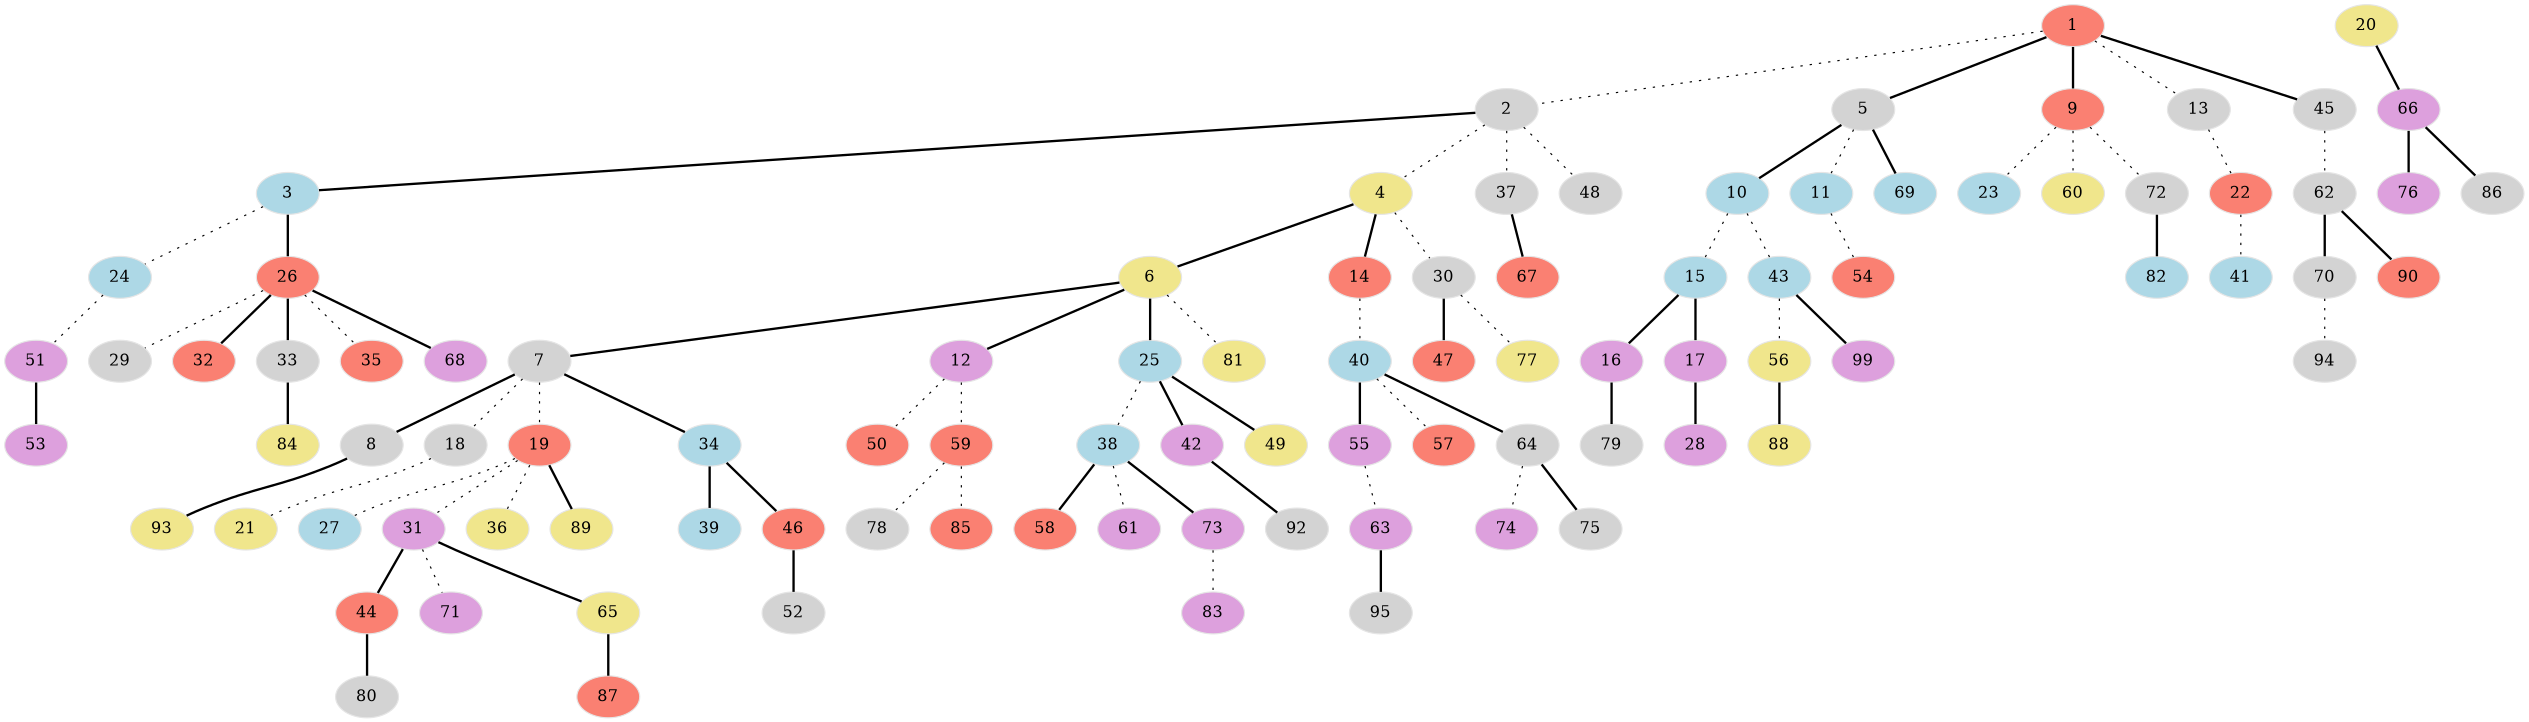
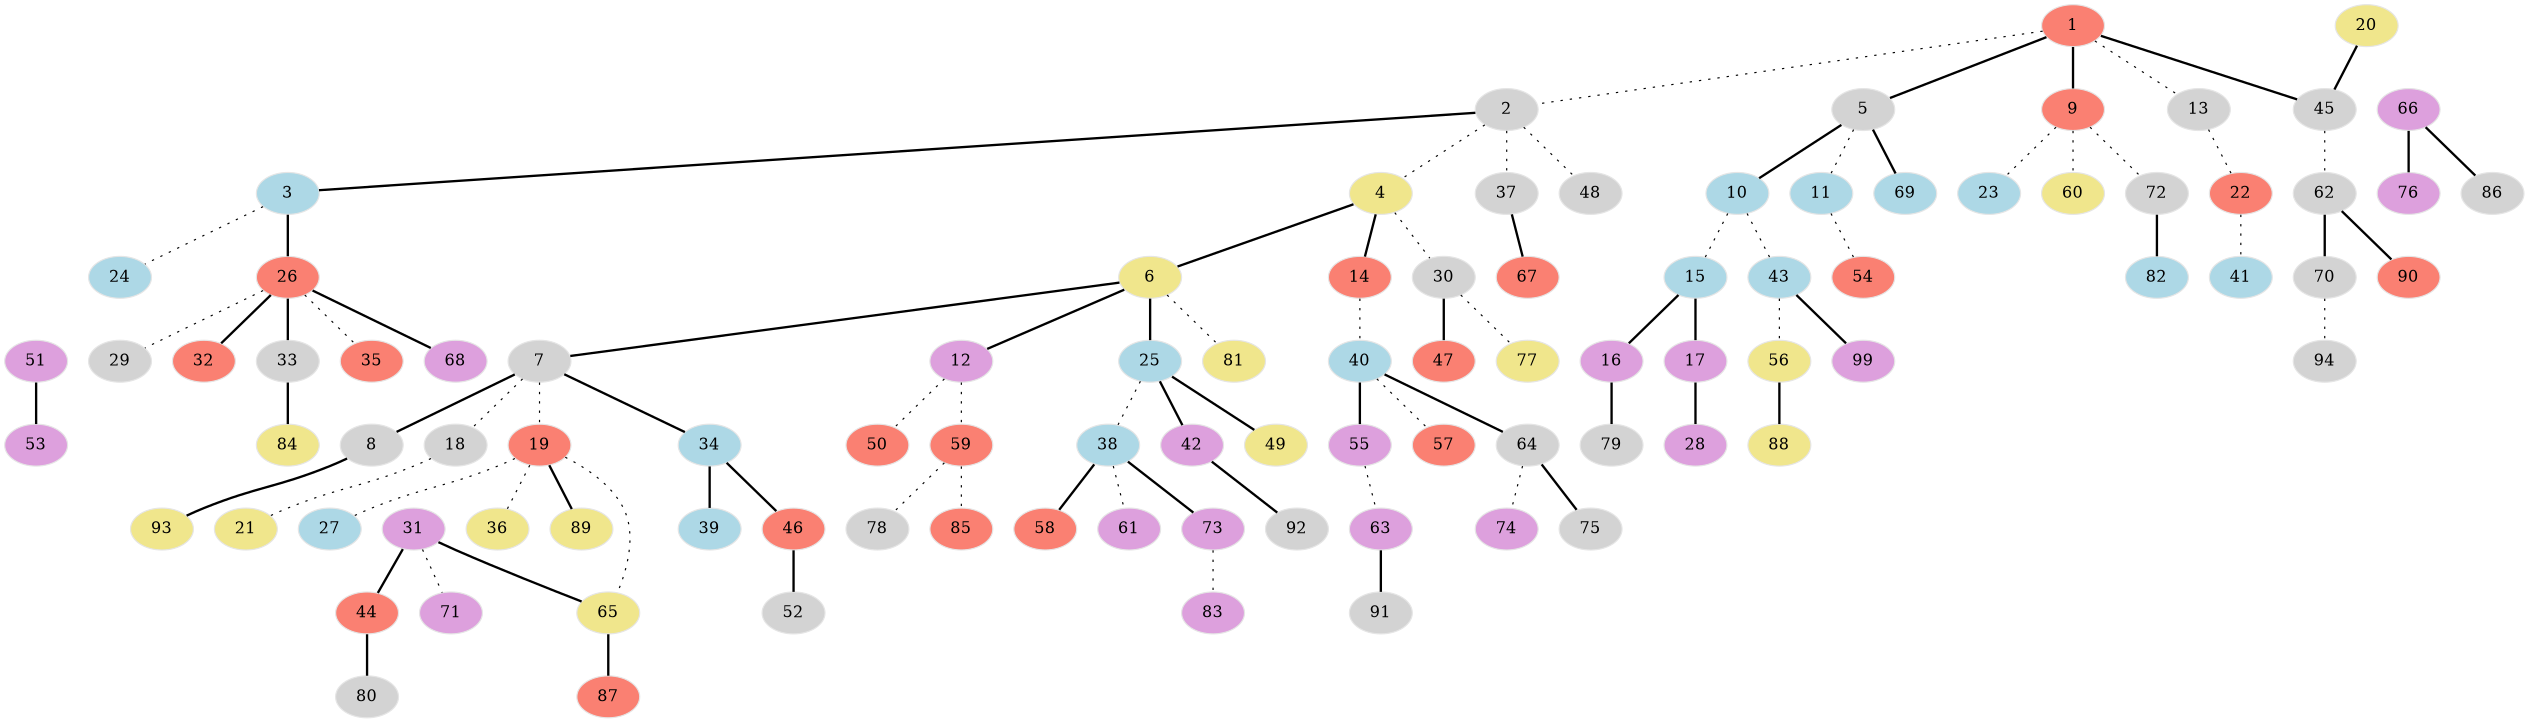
(2388, 68) -> (2346, 68)
(78, 319) -> none
(476, 487) -> (625, 512)
(1381, 613) -> (1381, 613)
